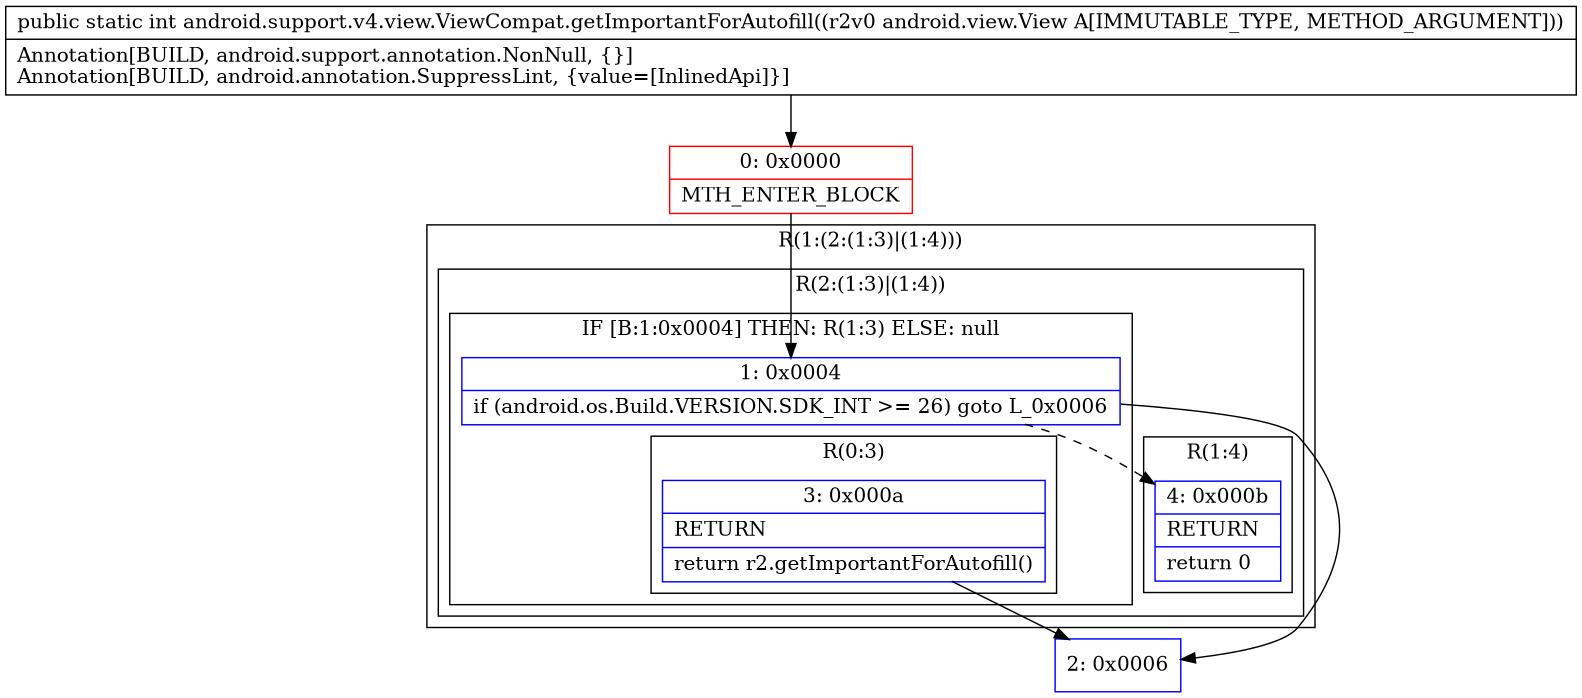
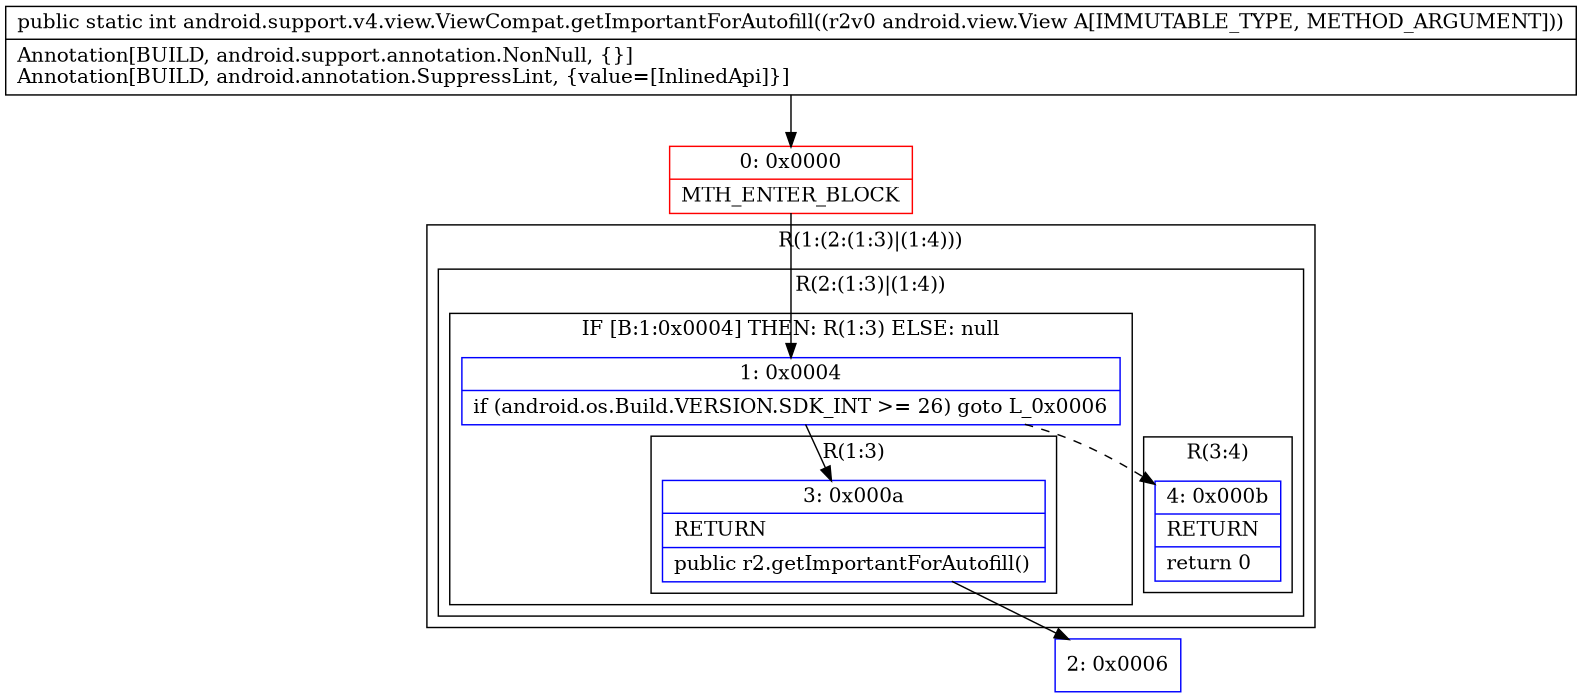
(854, 453) -> (854, 453)
(1218, 453) -> (1218, 453)
(1334, 496) -> (816, 446)
(854, 564) -> (852, 564)
